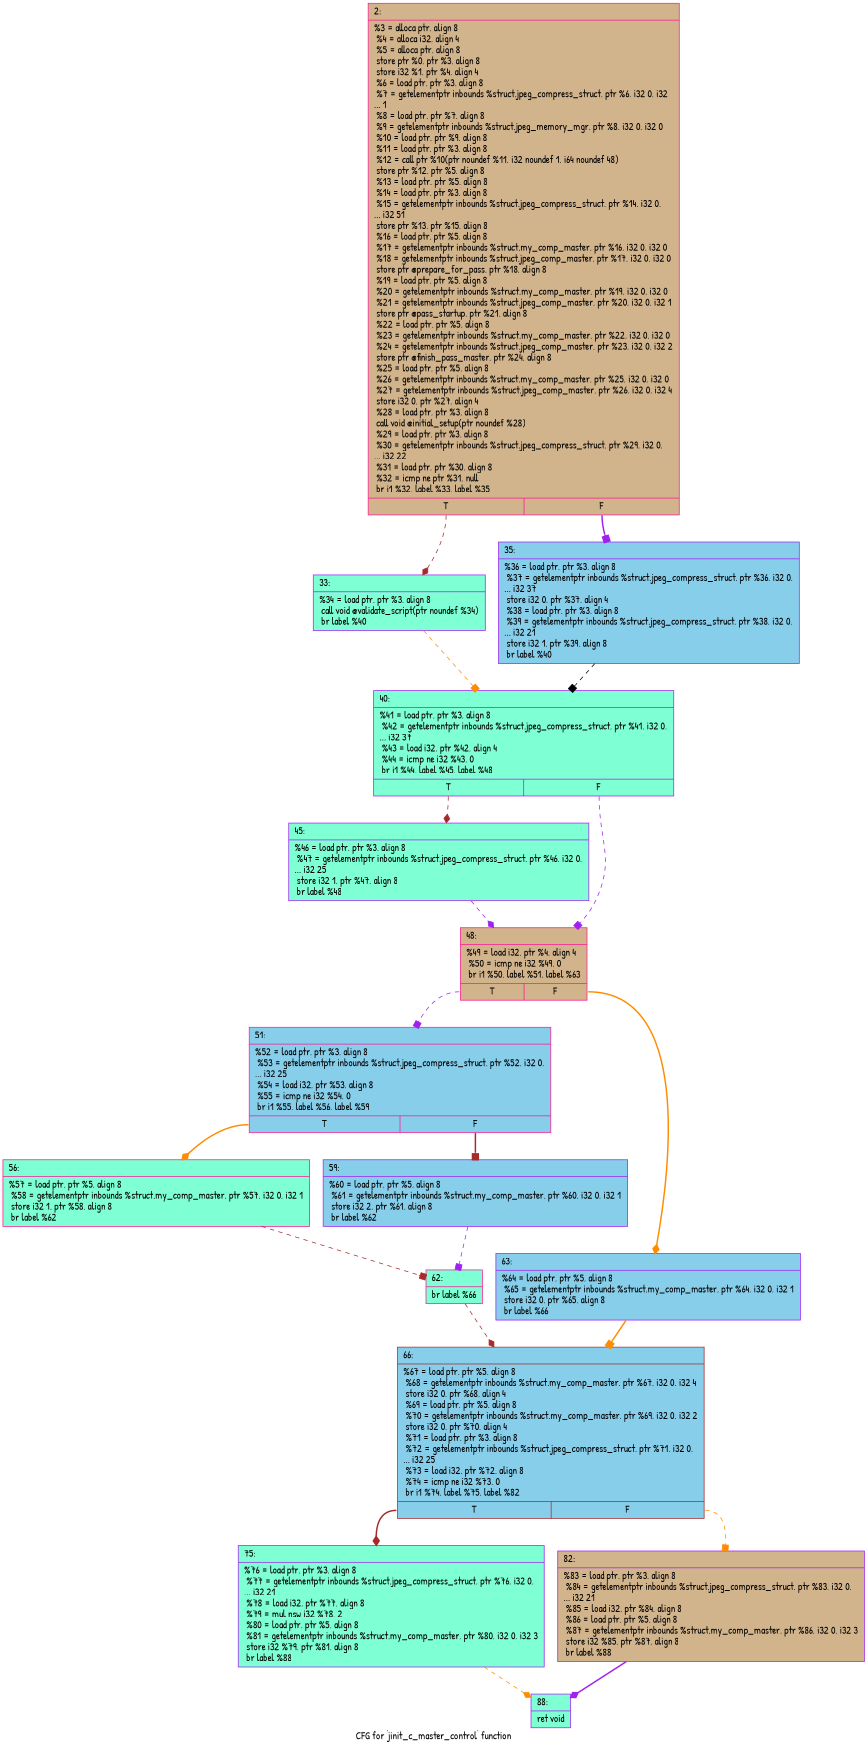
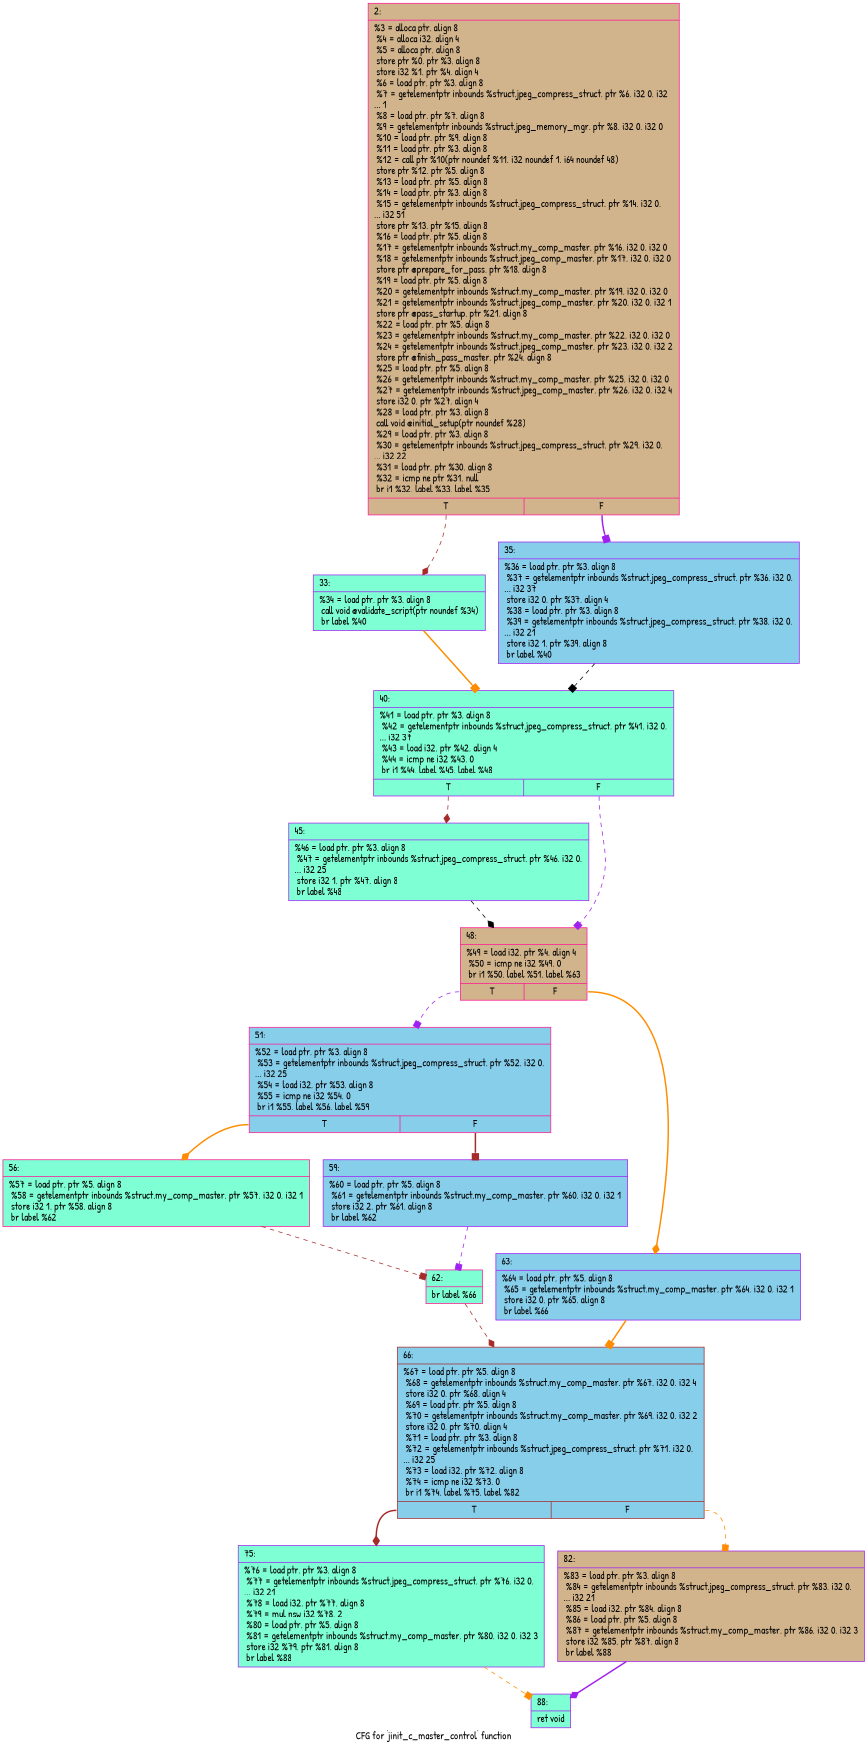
(448, 658) -> (448, 658)
(480, 911) -> (480, 911)
(504, 1680) -> (504, 1680)
